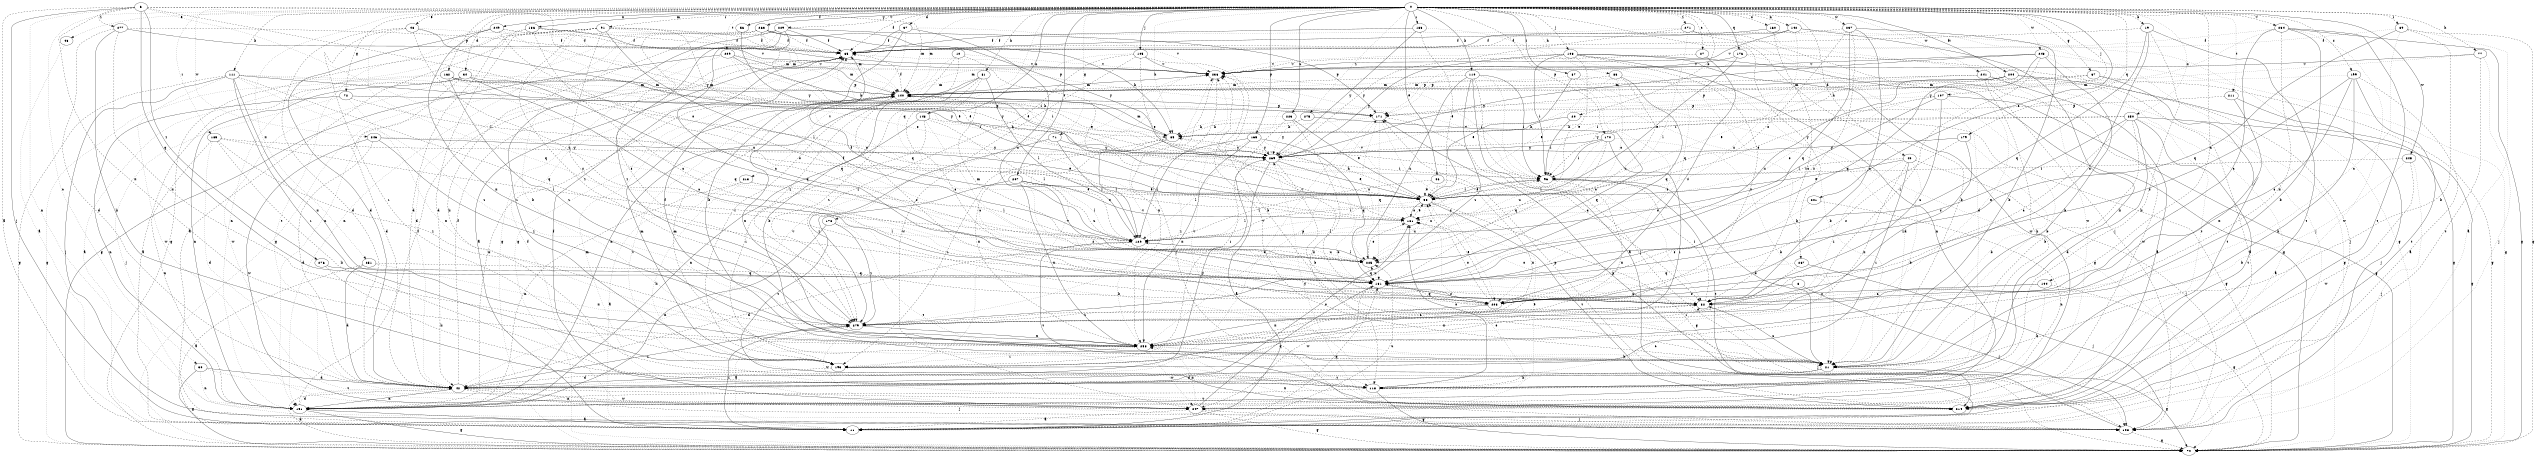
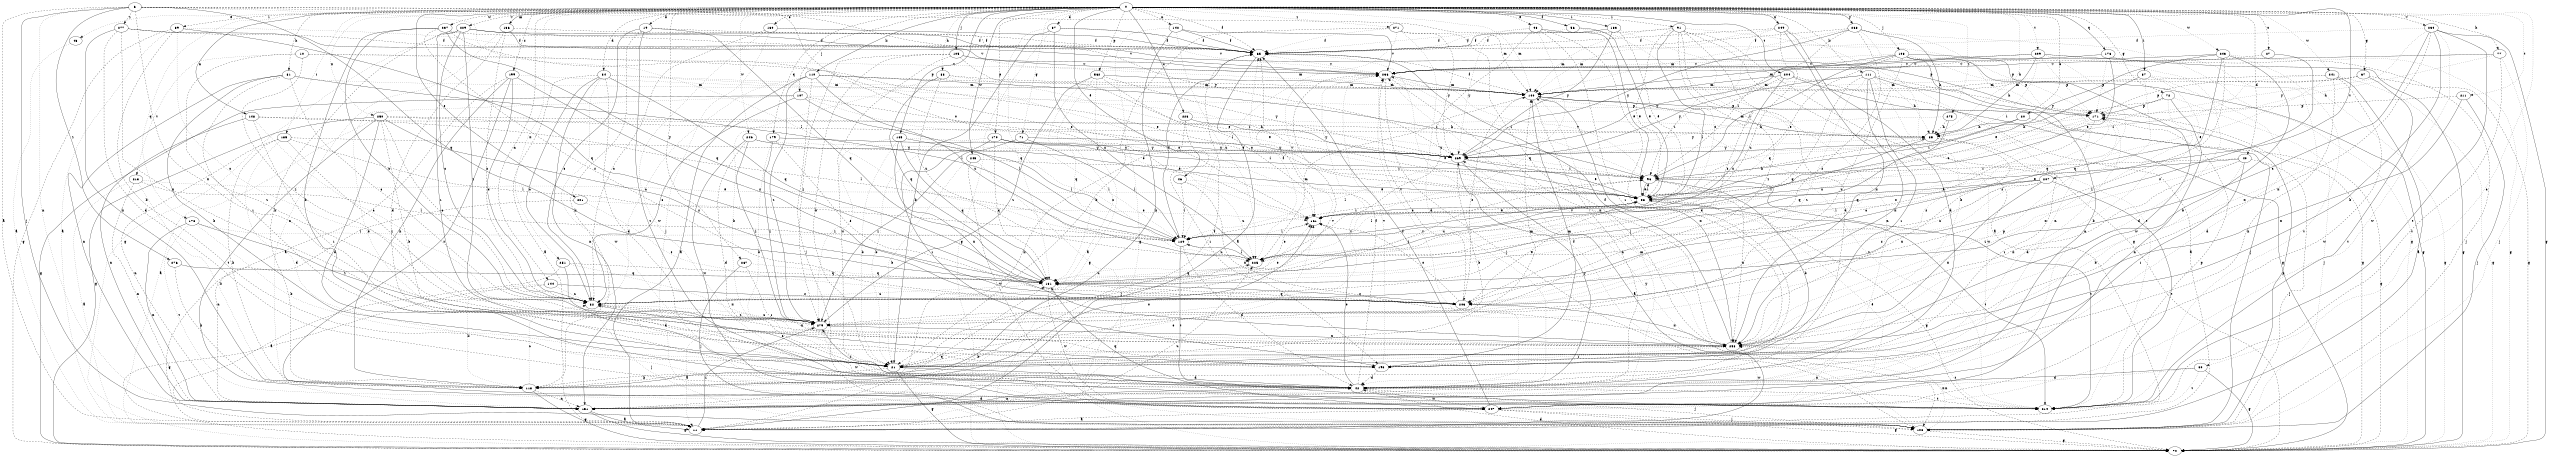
(447, 75) -> (1097, 75)
(1798, 284) -> none
